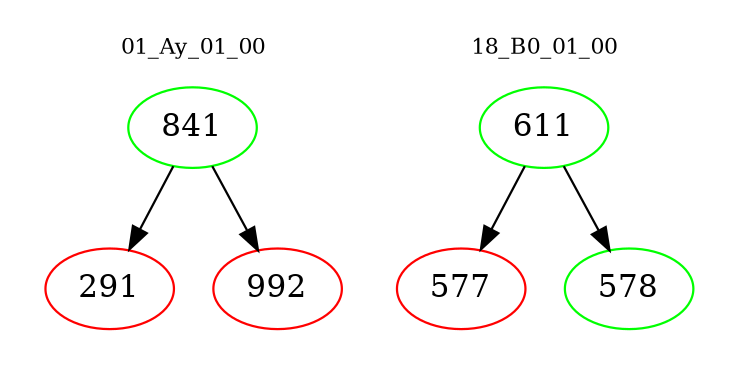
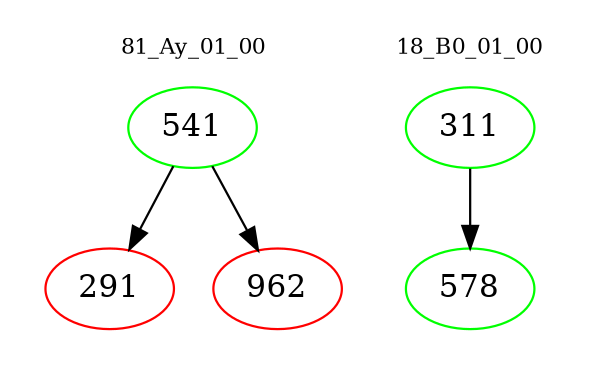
(194, 48) -> (194, 48)
(193, 128) -> (193, 128)
(544, 128) -> (470, 128)
(278, 289) -> (278, 289)
(461, 289) -> none
